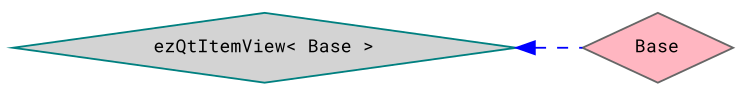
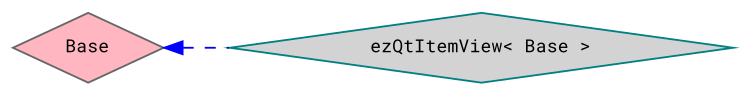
(559, 48) -> (206, 48)
